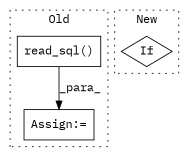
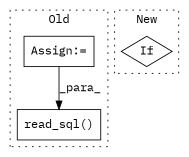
(59, 84) -> (59, 84)
